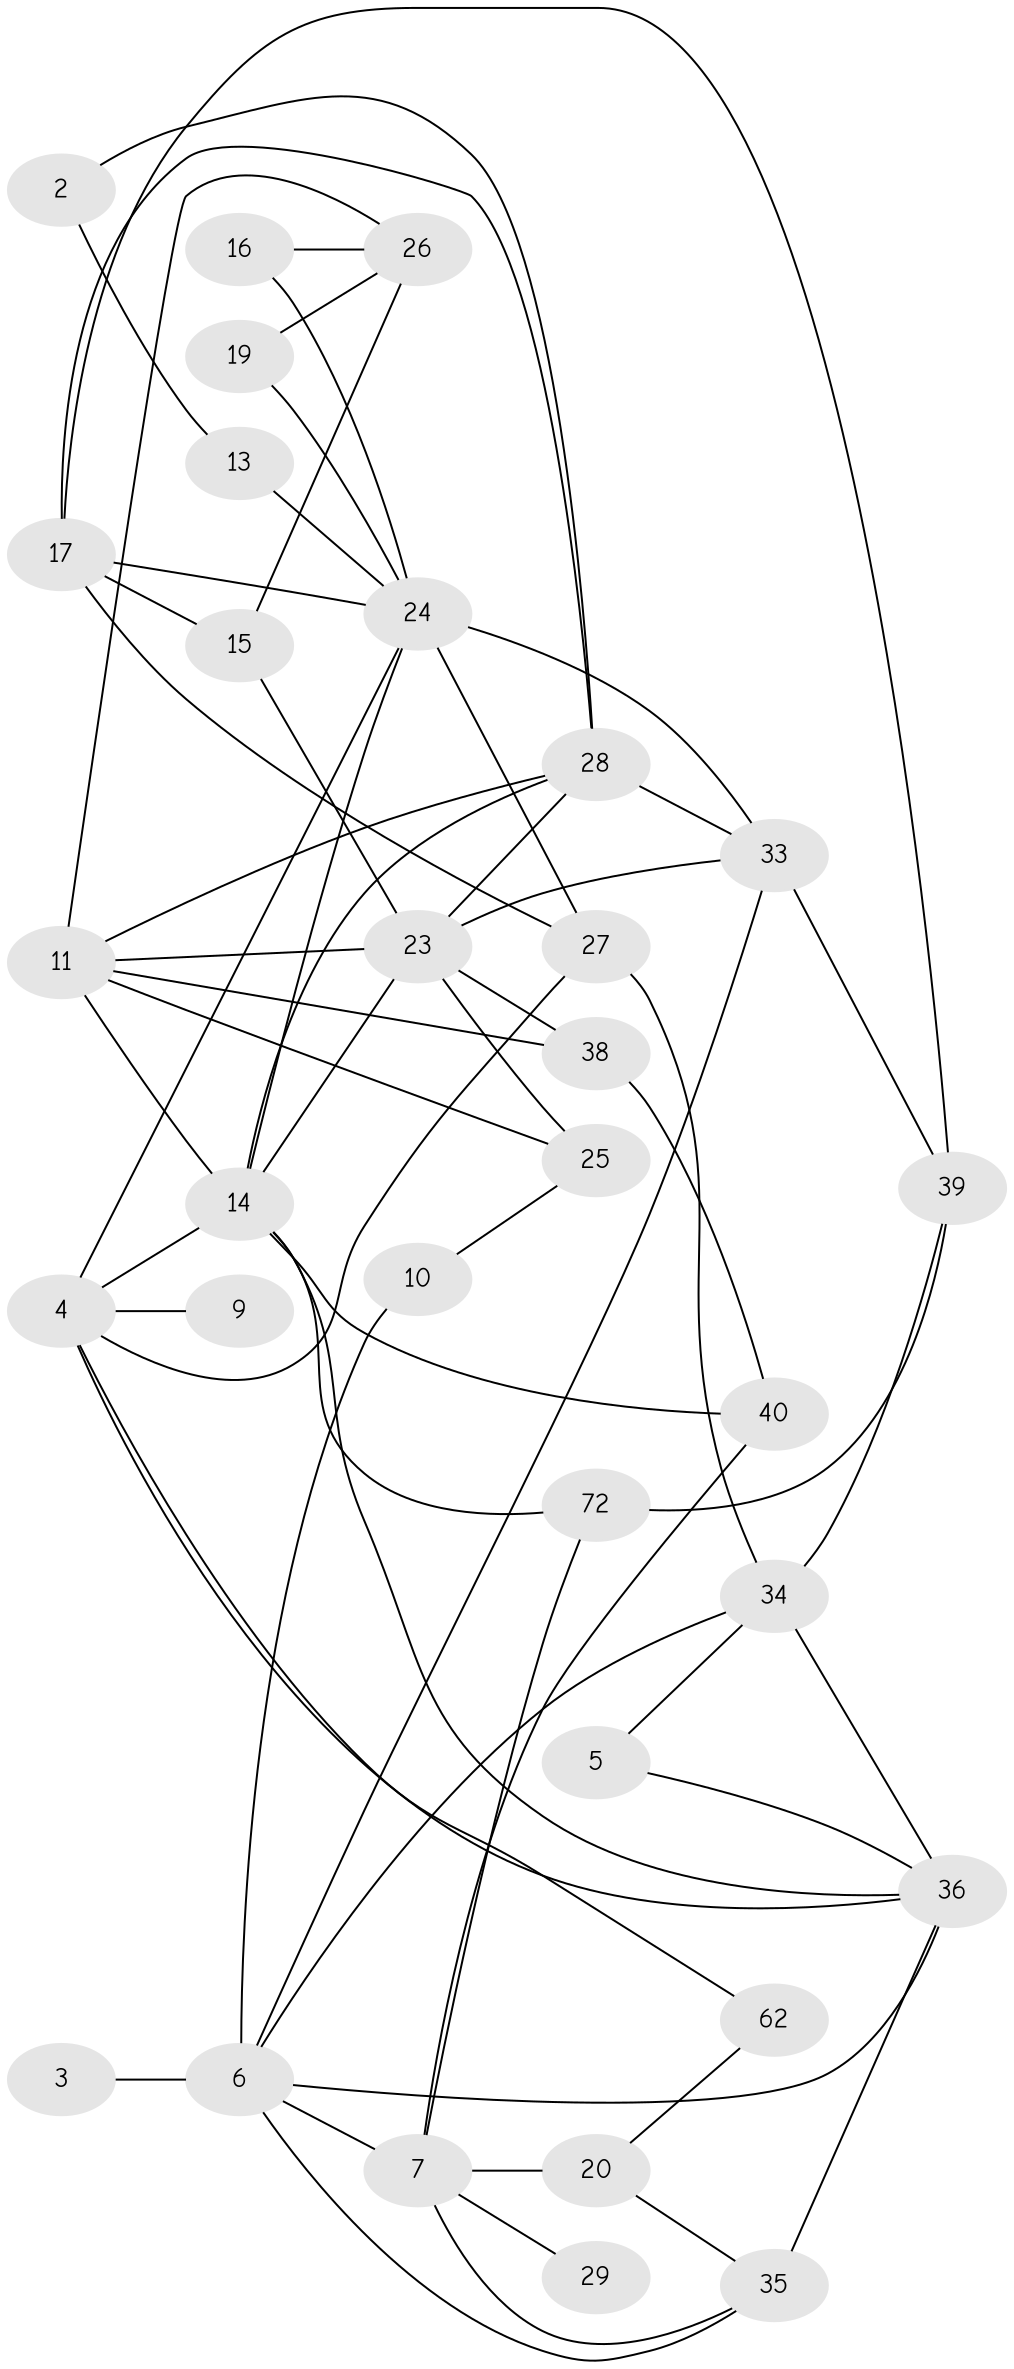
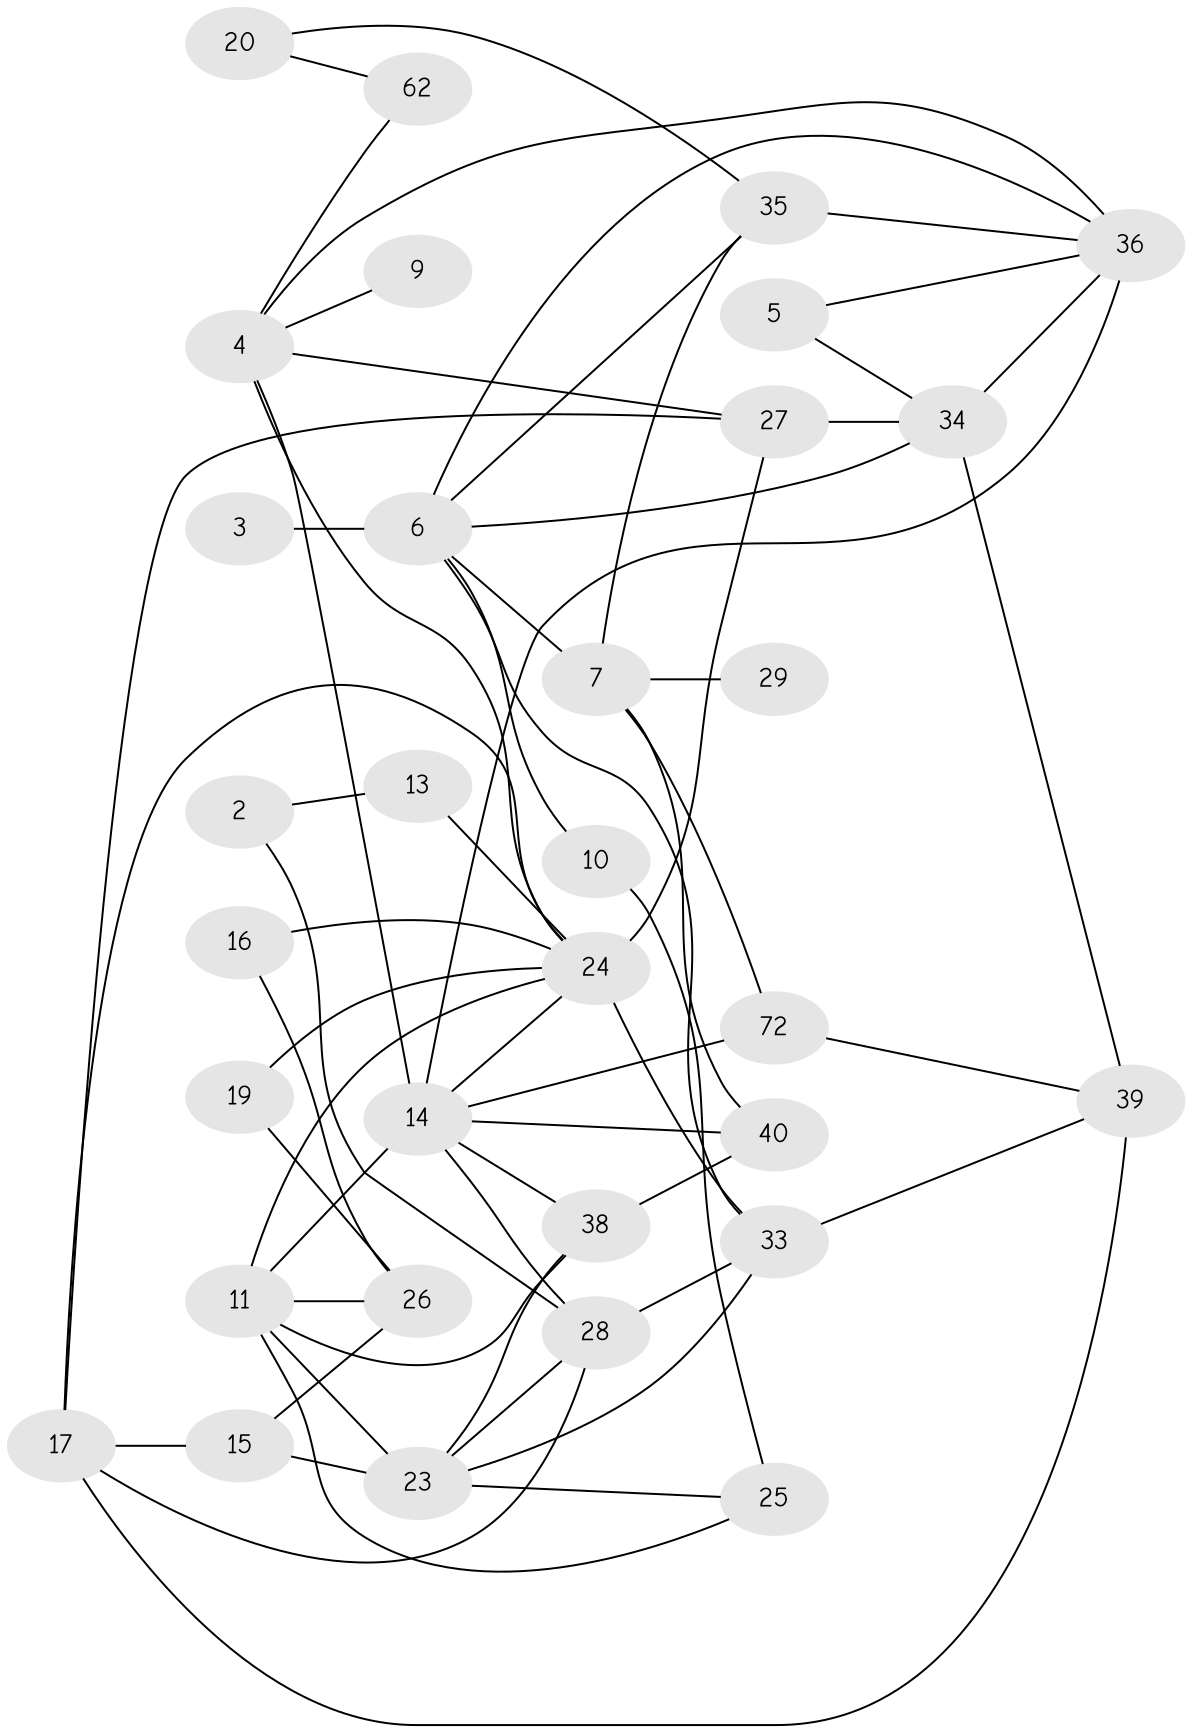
(320, 845) -> (354, 1077)
(325, 1080) -> (507, 1173)
(507, 2171) -> none
